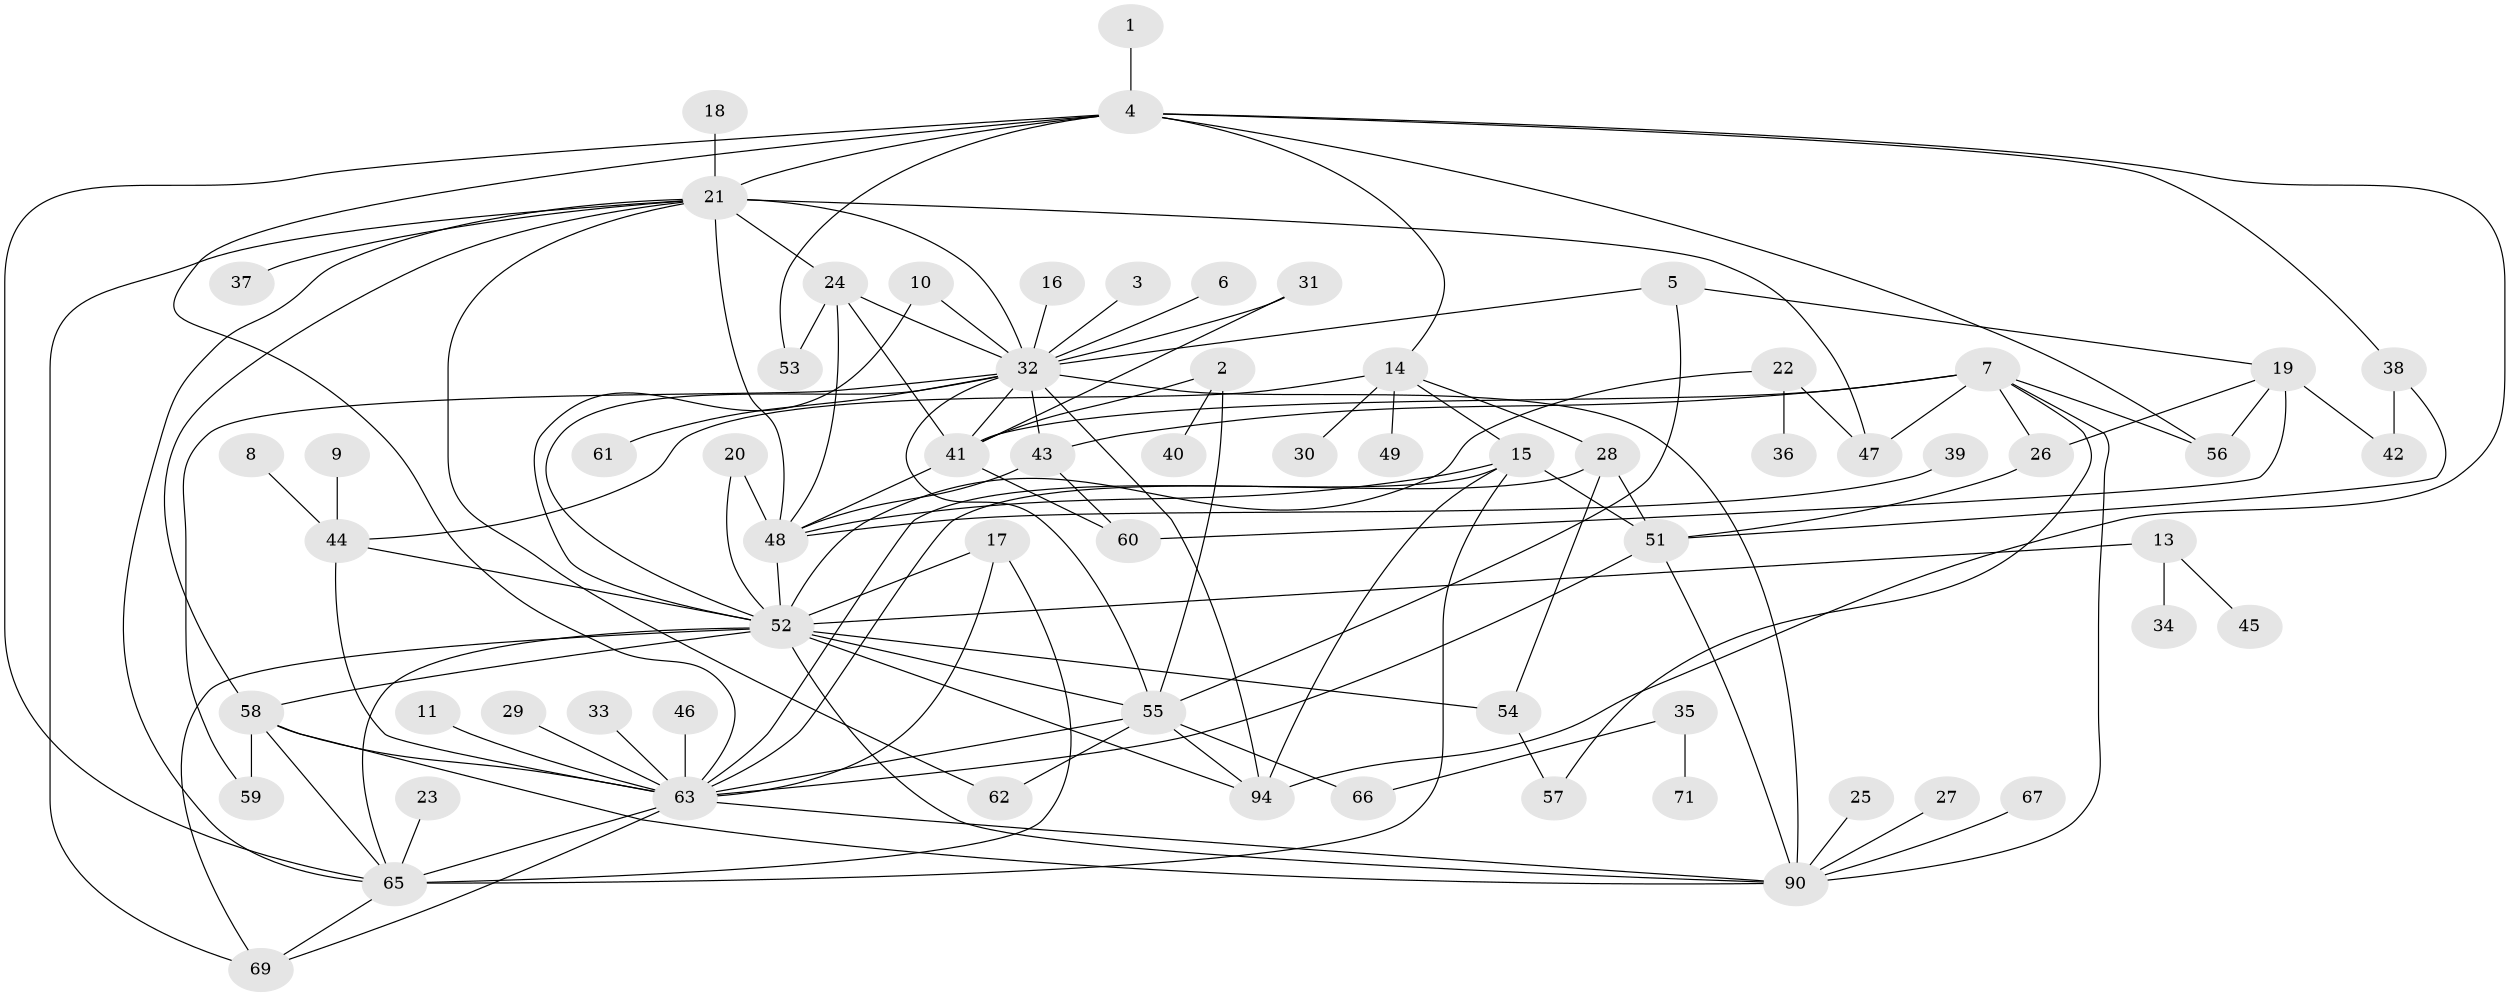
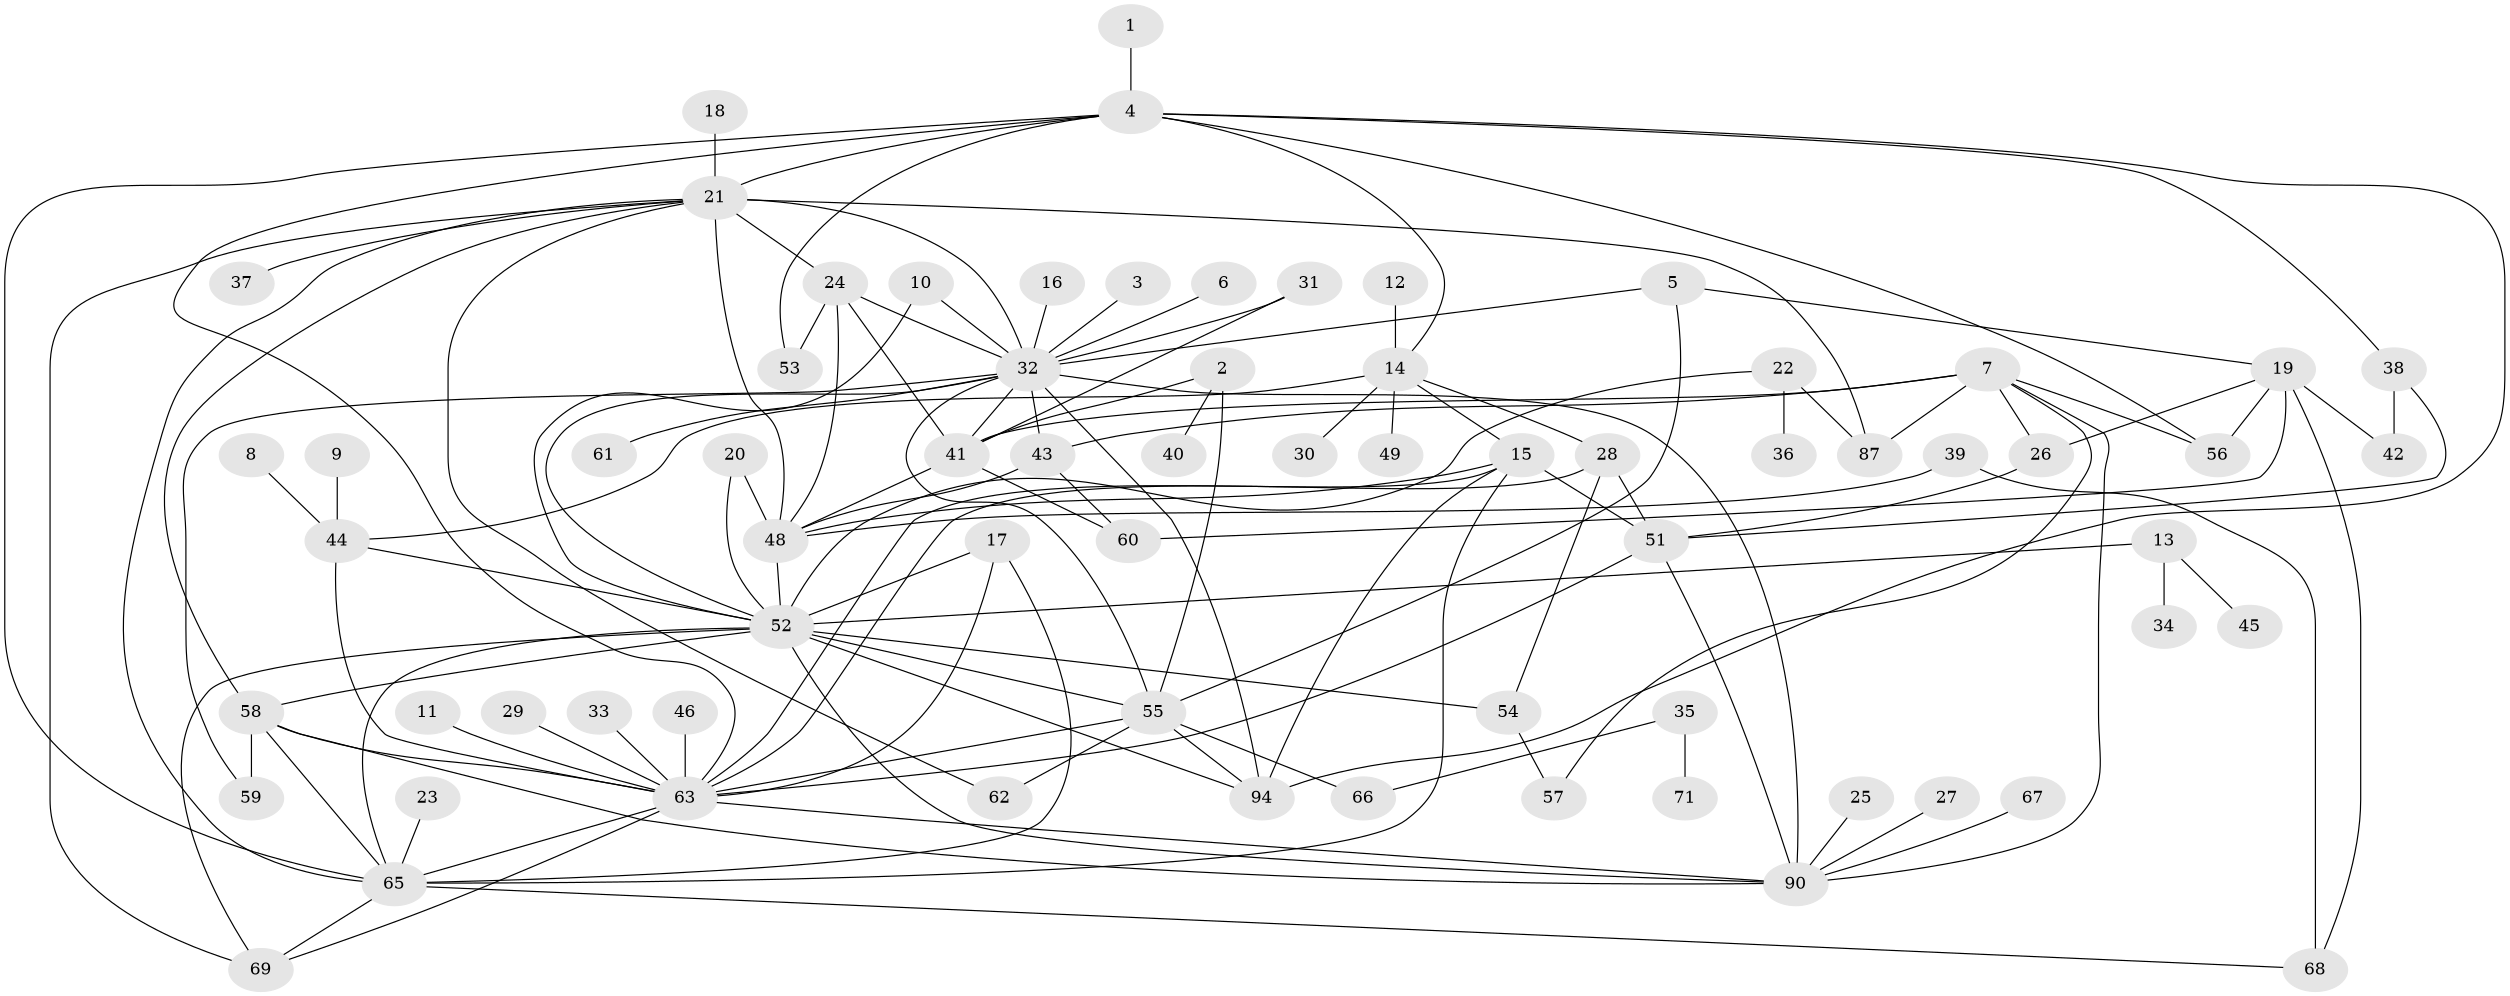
none -> (1395, 284)
(1870, 455) -> (1870, 455)
none -> (2315, 970)
